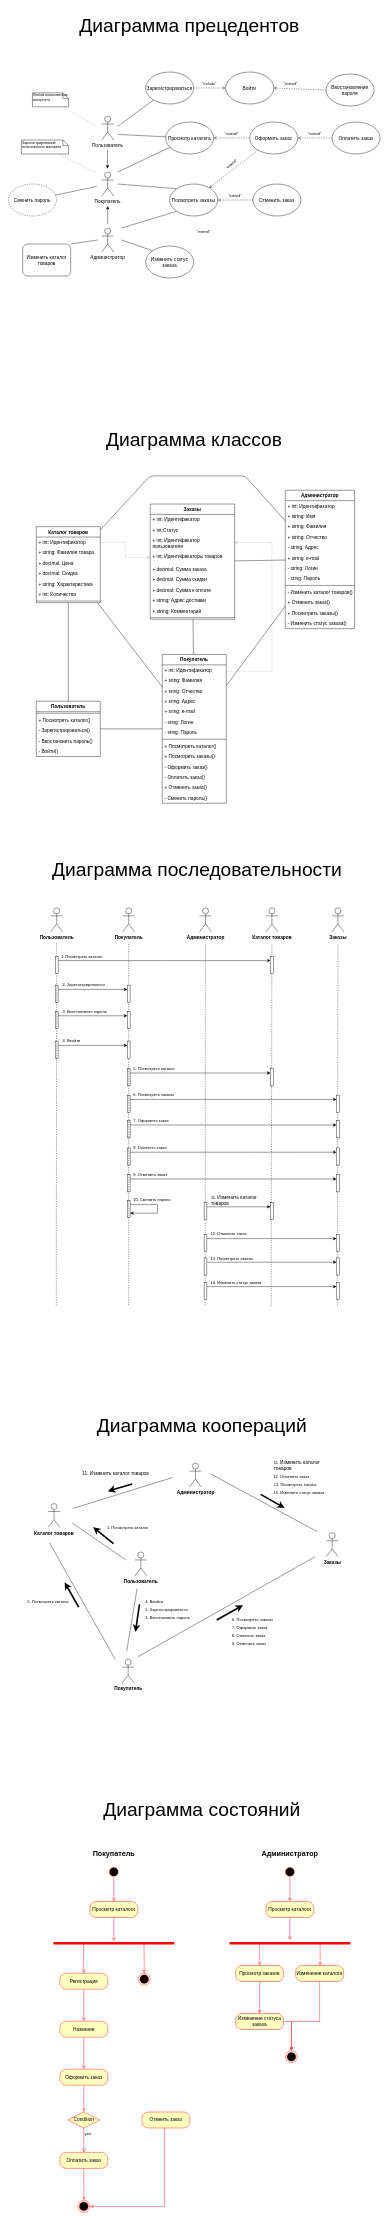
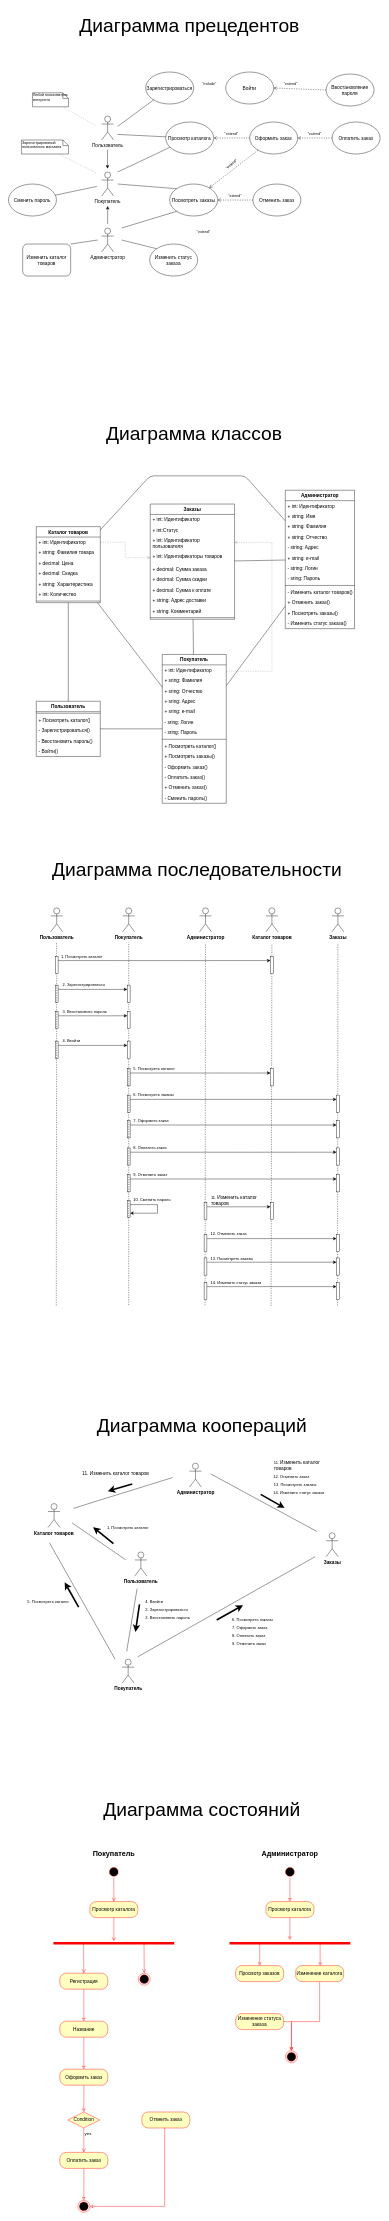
(220, 88) -> none
(32, 200) -> (32, 200)
(170, 262) -> (174, 260)
(194, 439) -> (194, 433)
(260, 1996) -> none
